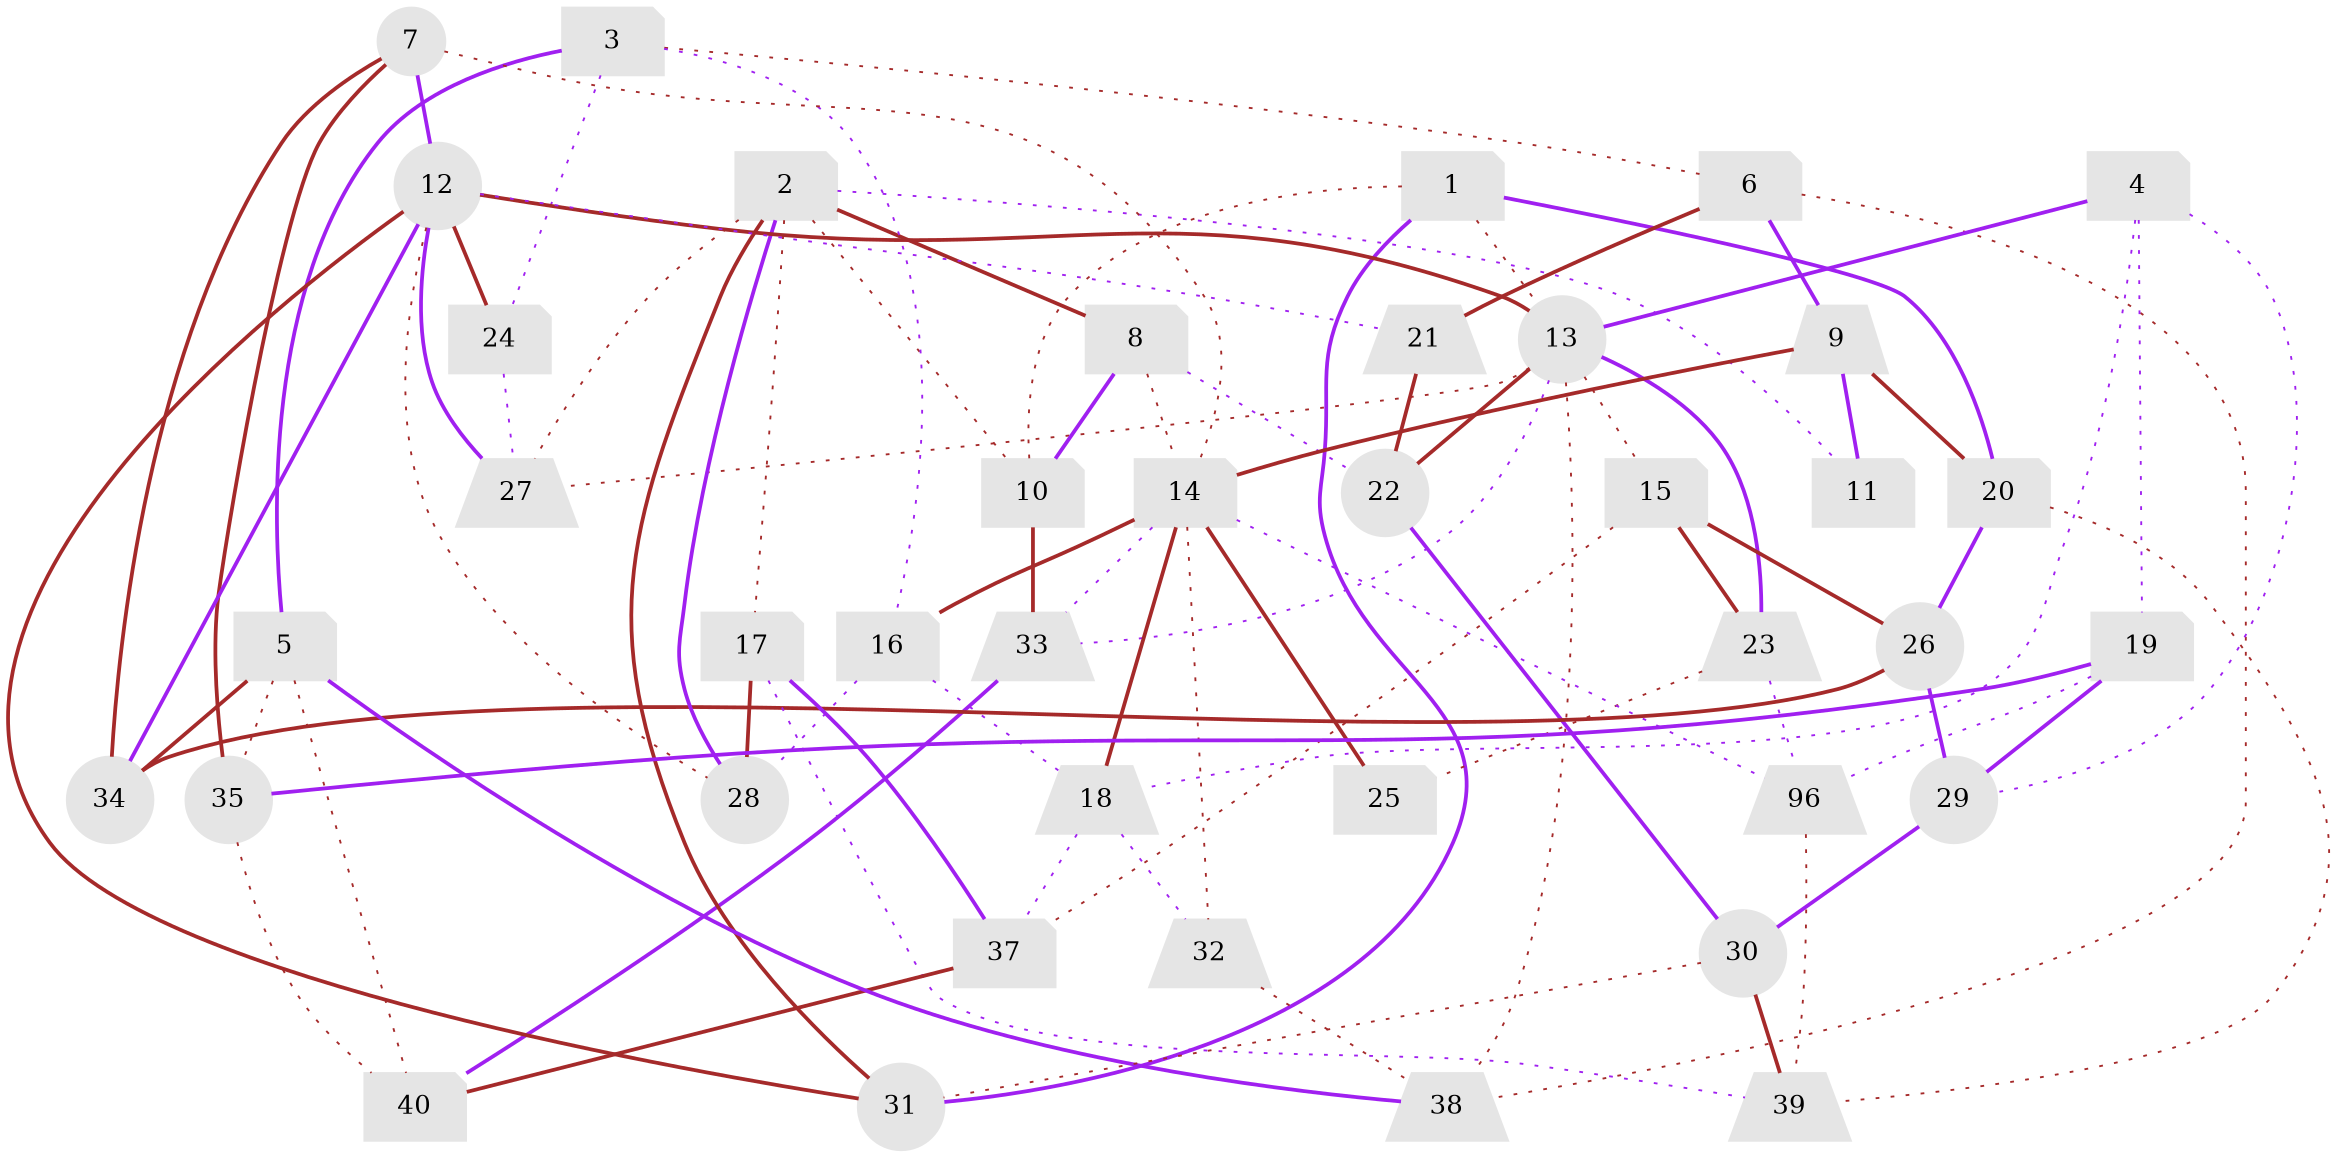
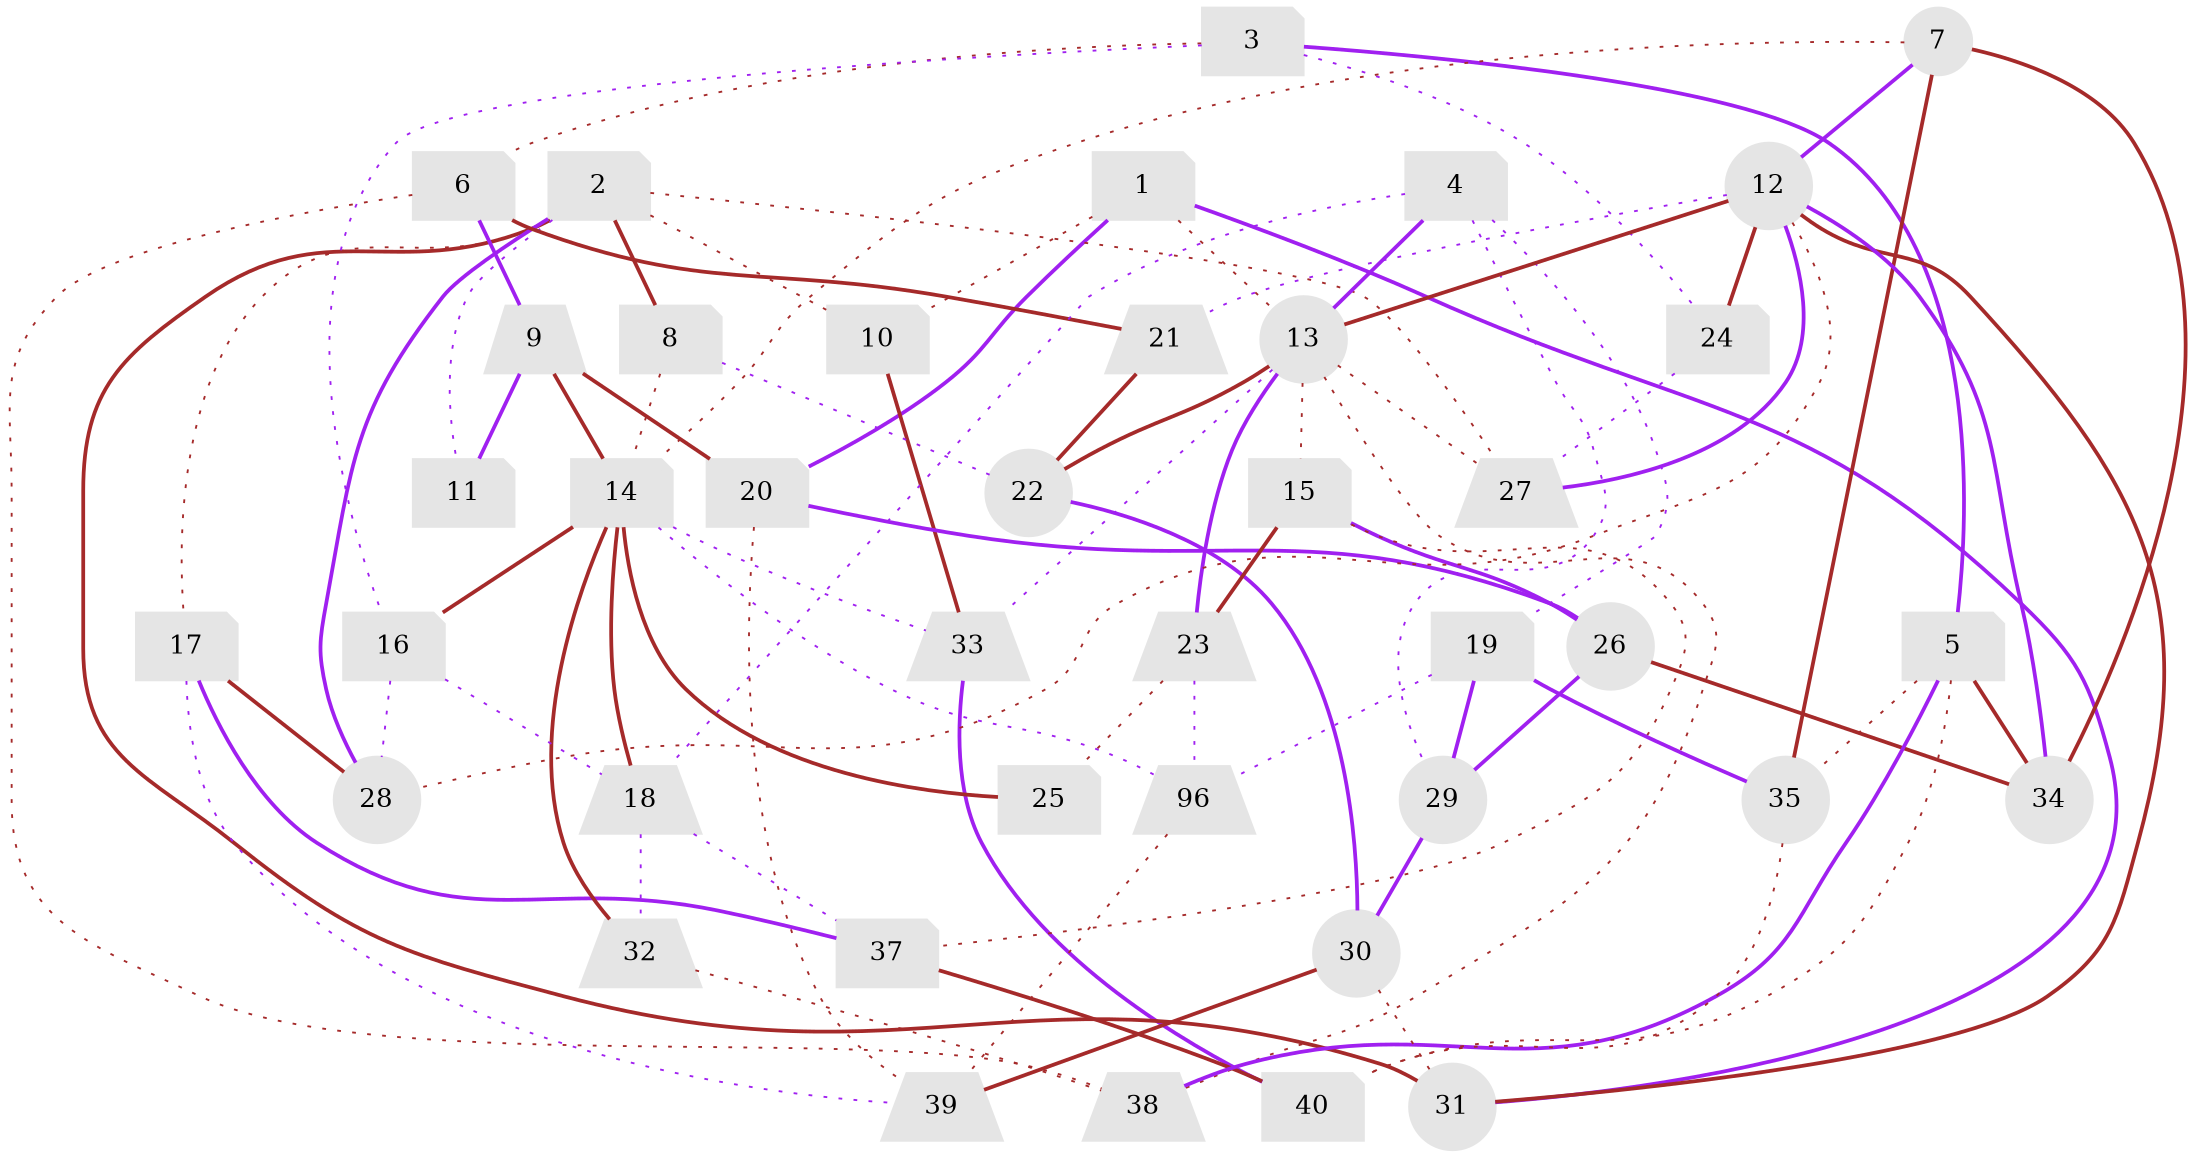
(1085, 416) -> none
(1795, 574) -> (1465, 568)
(1197, 704) -> (553, 726)
